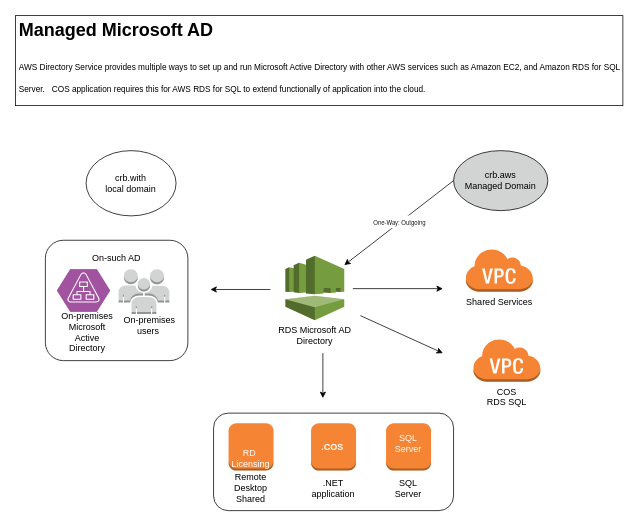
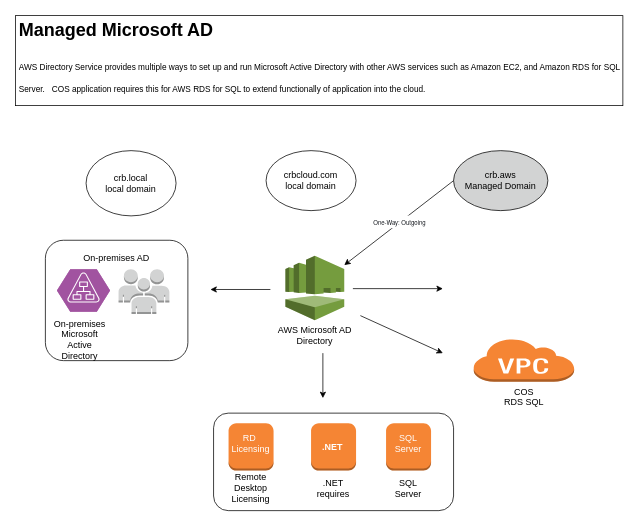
none -> (311, 180)
(131, 183) -> (131, 183)
(499, 270) -> none
(117, 300) -> (117, 300)
(149, 325) -> none
(88, 332) -> (80, 340)
(315, 336) -> (315, 336)
(507, 360) -> (524, 360)
(333, 447) -> (333, 447)
(251, 458) -> (251, 443)
(251, 488) -> (251, 488)
(333, 488) -> (333, 488)
